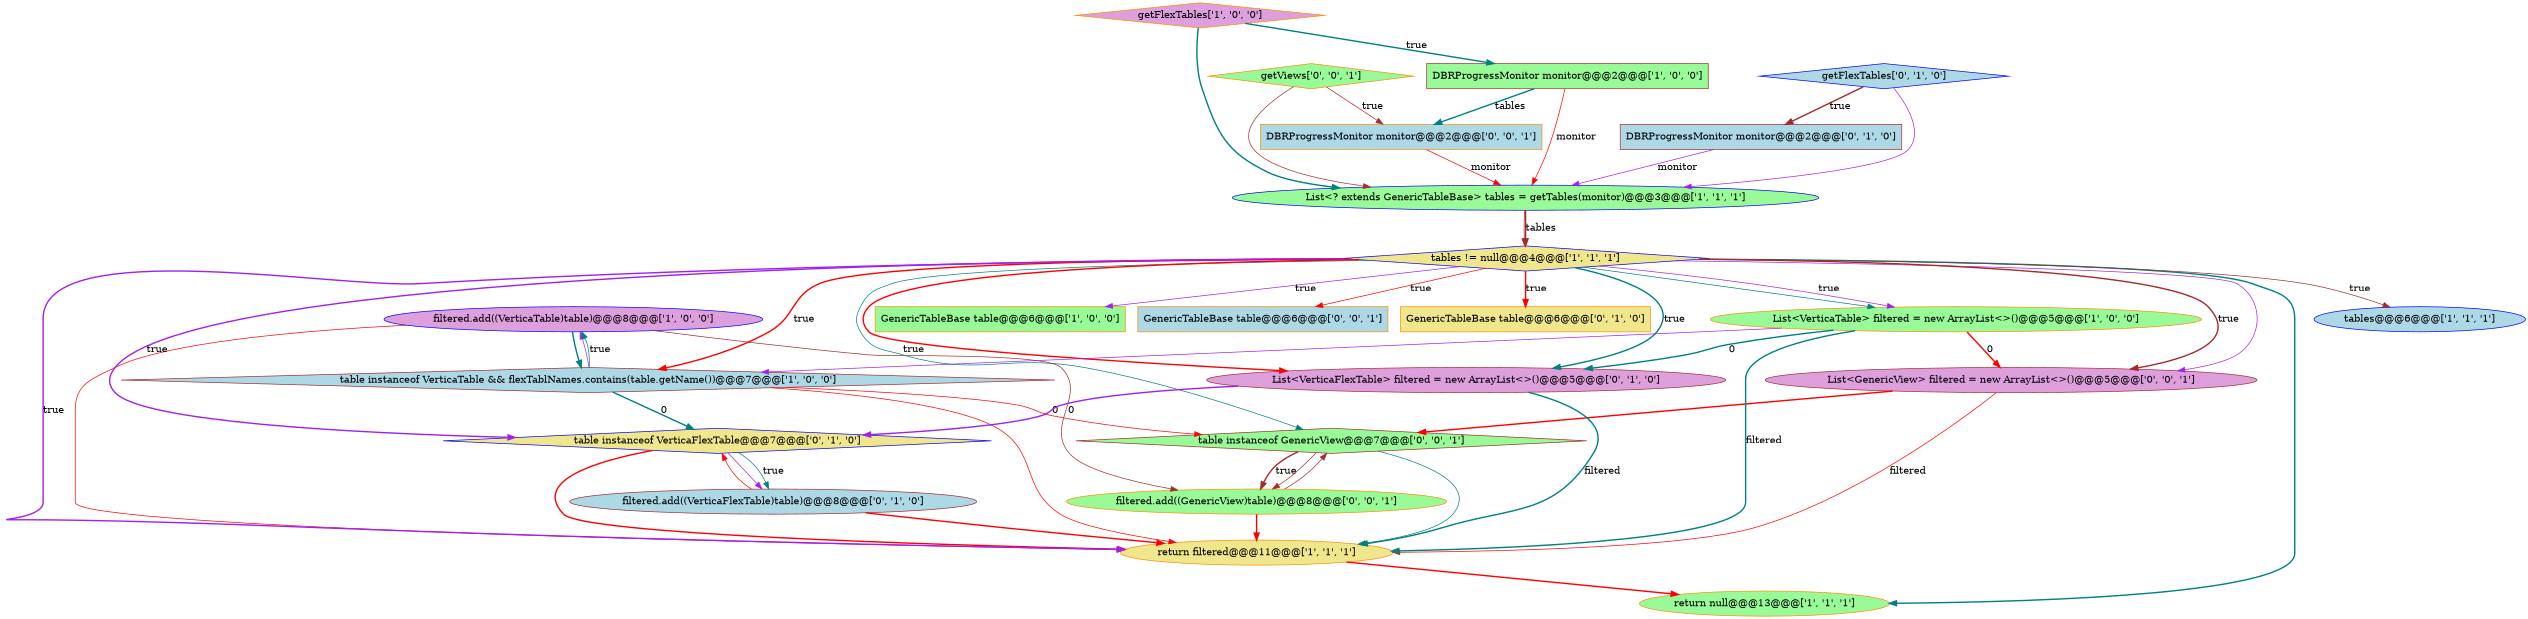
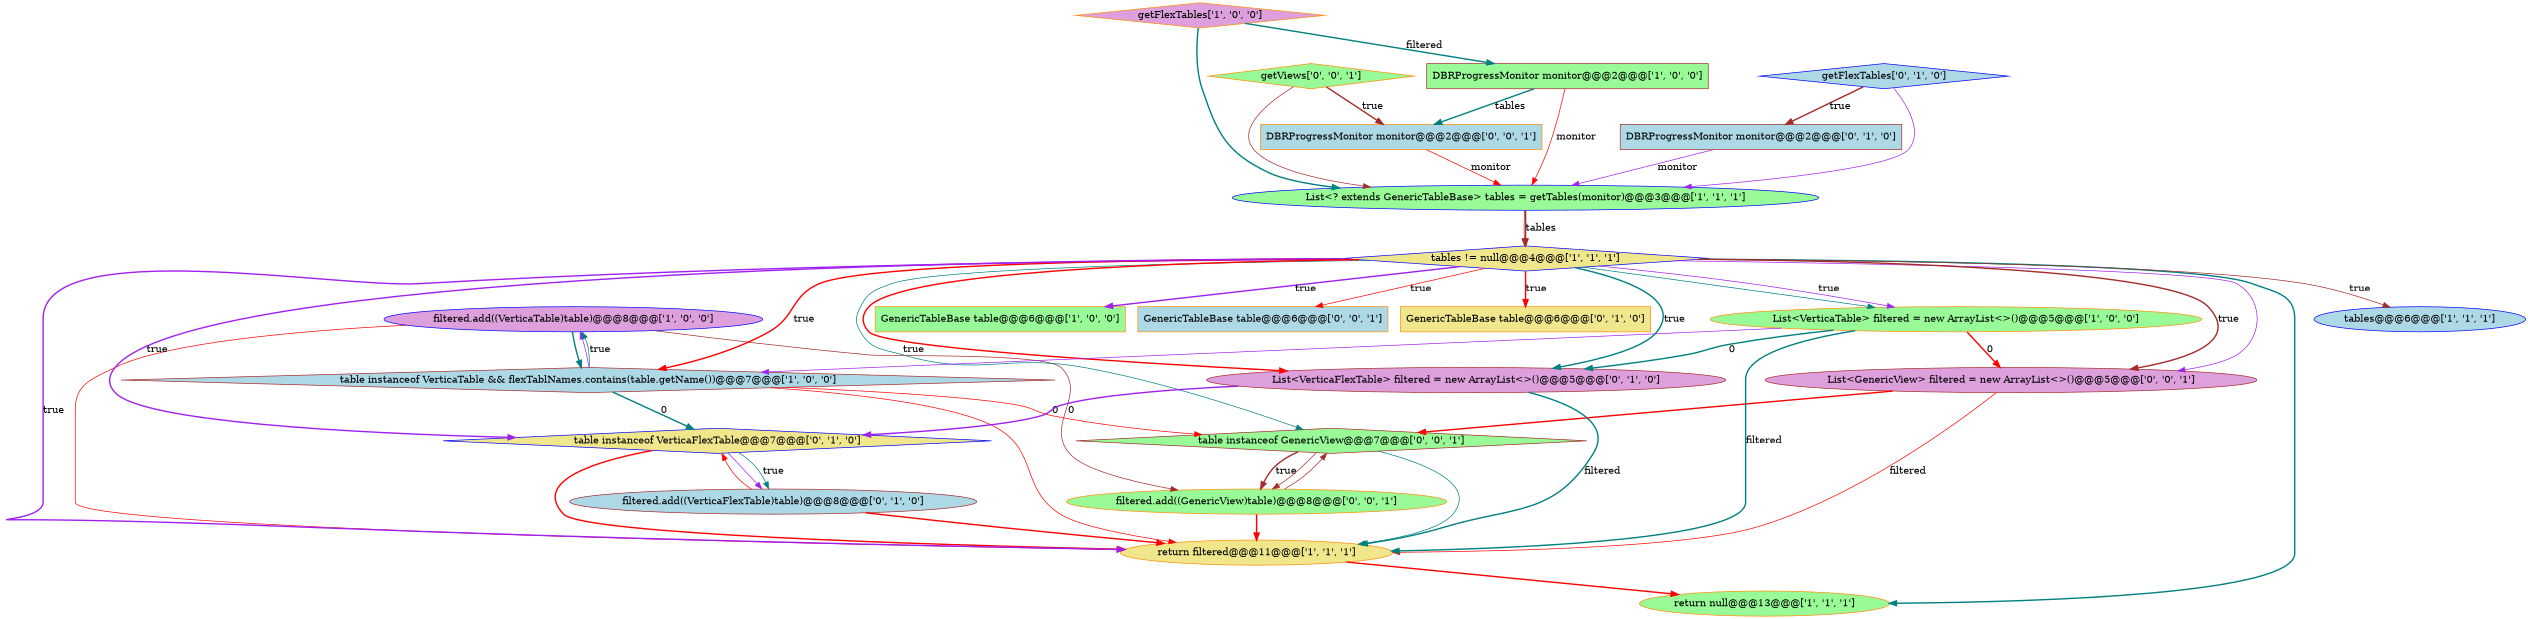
(1417, 46) -> (1424, 46)
(1352, 104) -> (1352, 104)
(1286, 286) -> (1286, 286)
